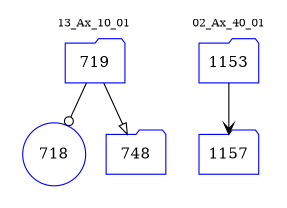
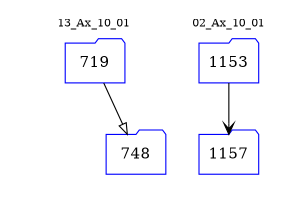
(229, 24) -> (229, 24)
(54, 154) -> none
